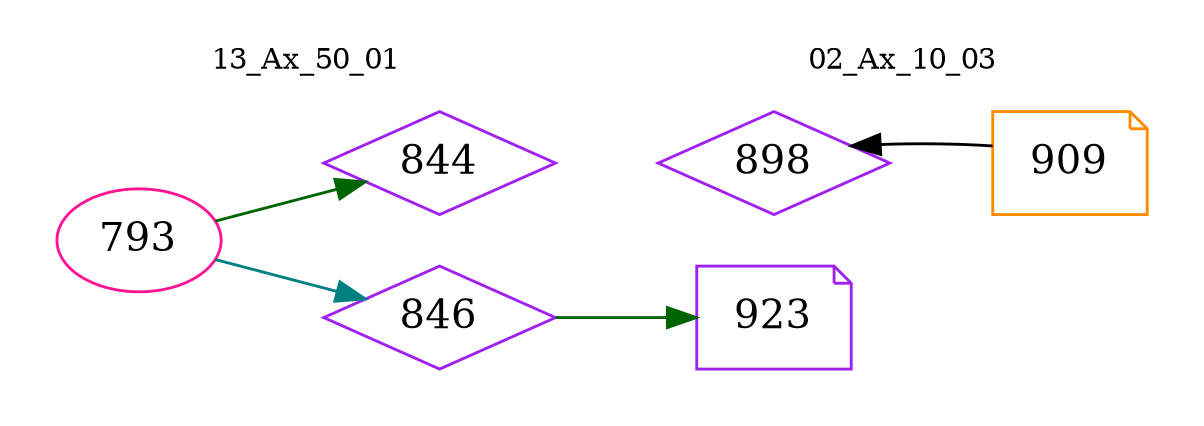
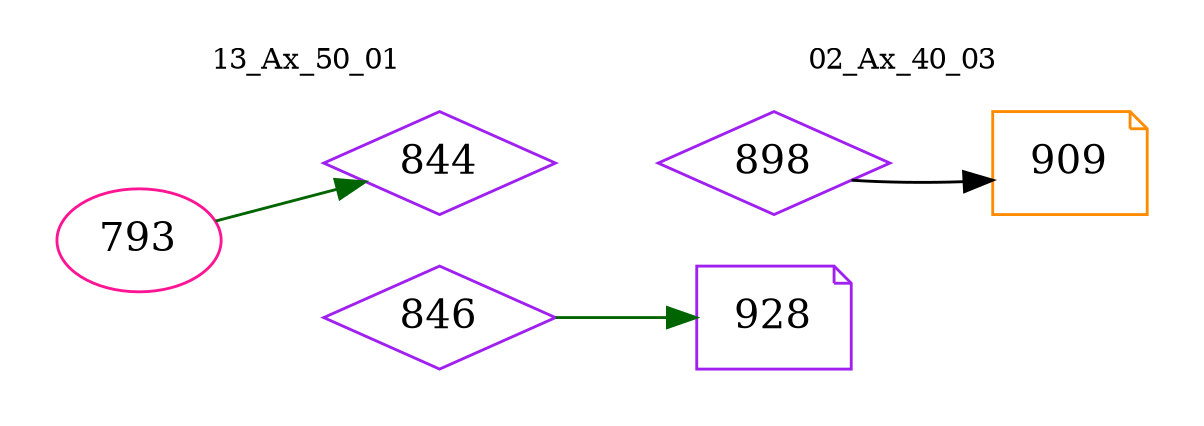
(903, 62) -> (903, 62)
(936, 144) -> (908, 182)
(276, 276) -> none
(774, 318) -> (774, 318)
